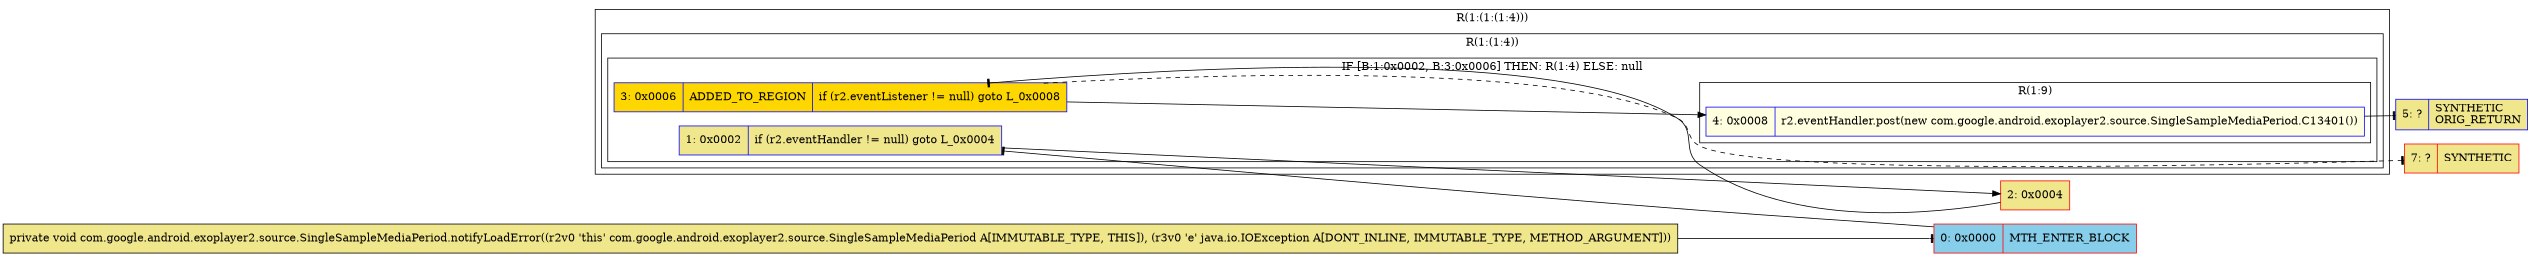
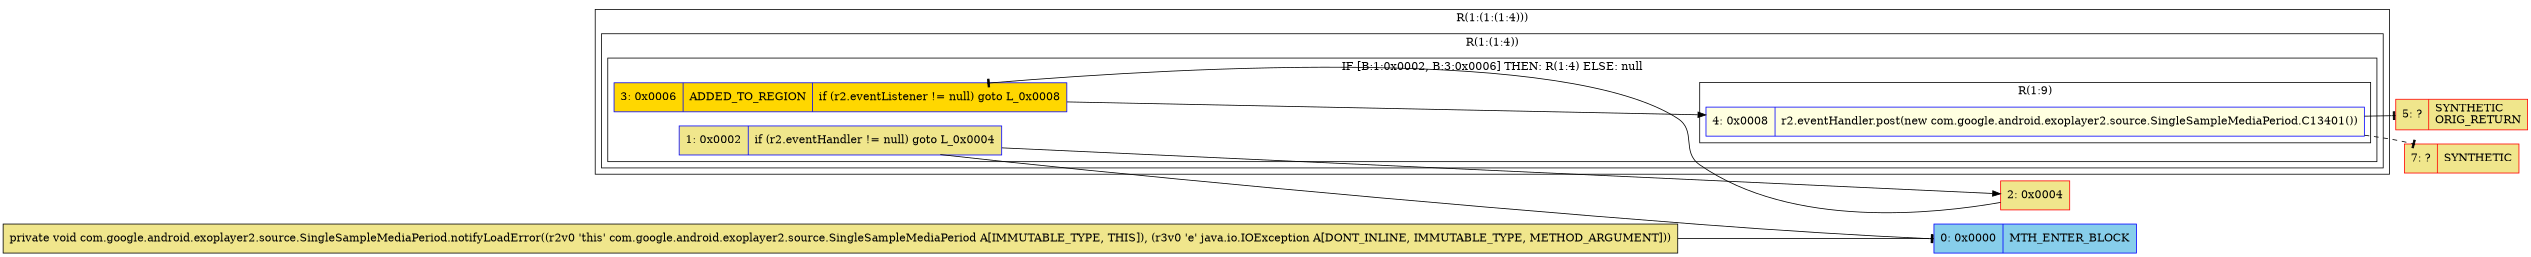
(2462, 115) -> (2462, 115)
(1713, 149) -> (2395, 140)
(1469, 192) -> (1434, 203)
(2035, 239) -> (2035, 239)
